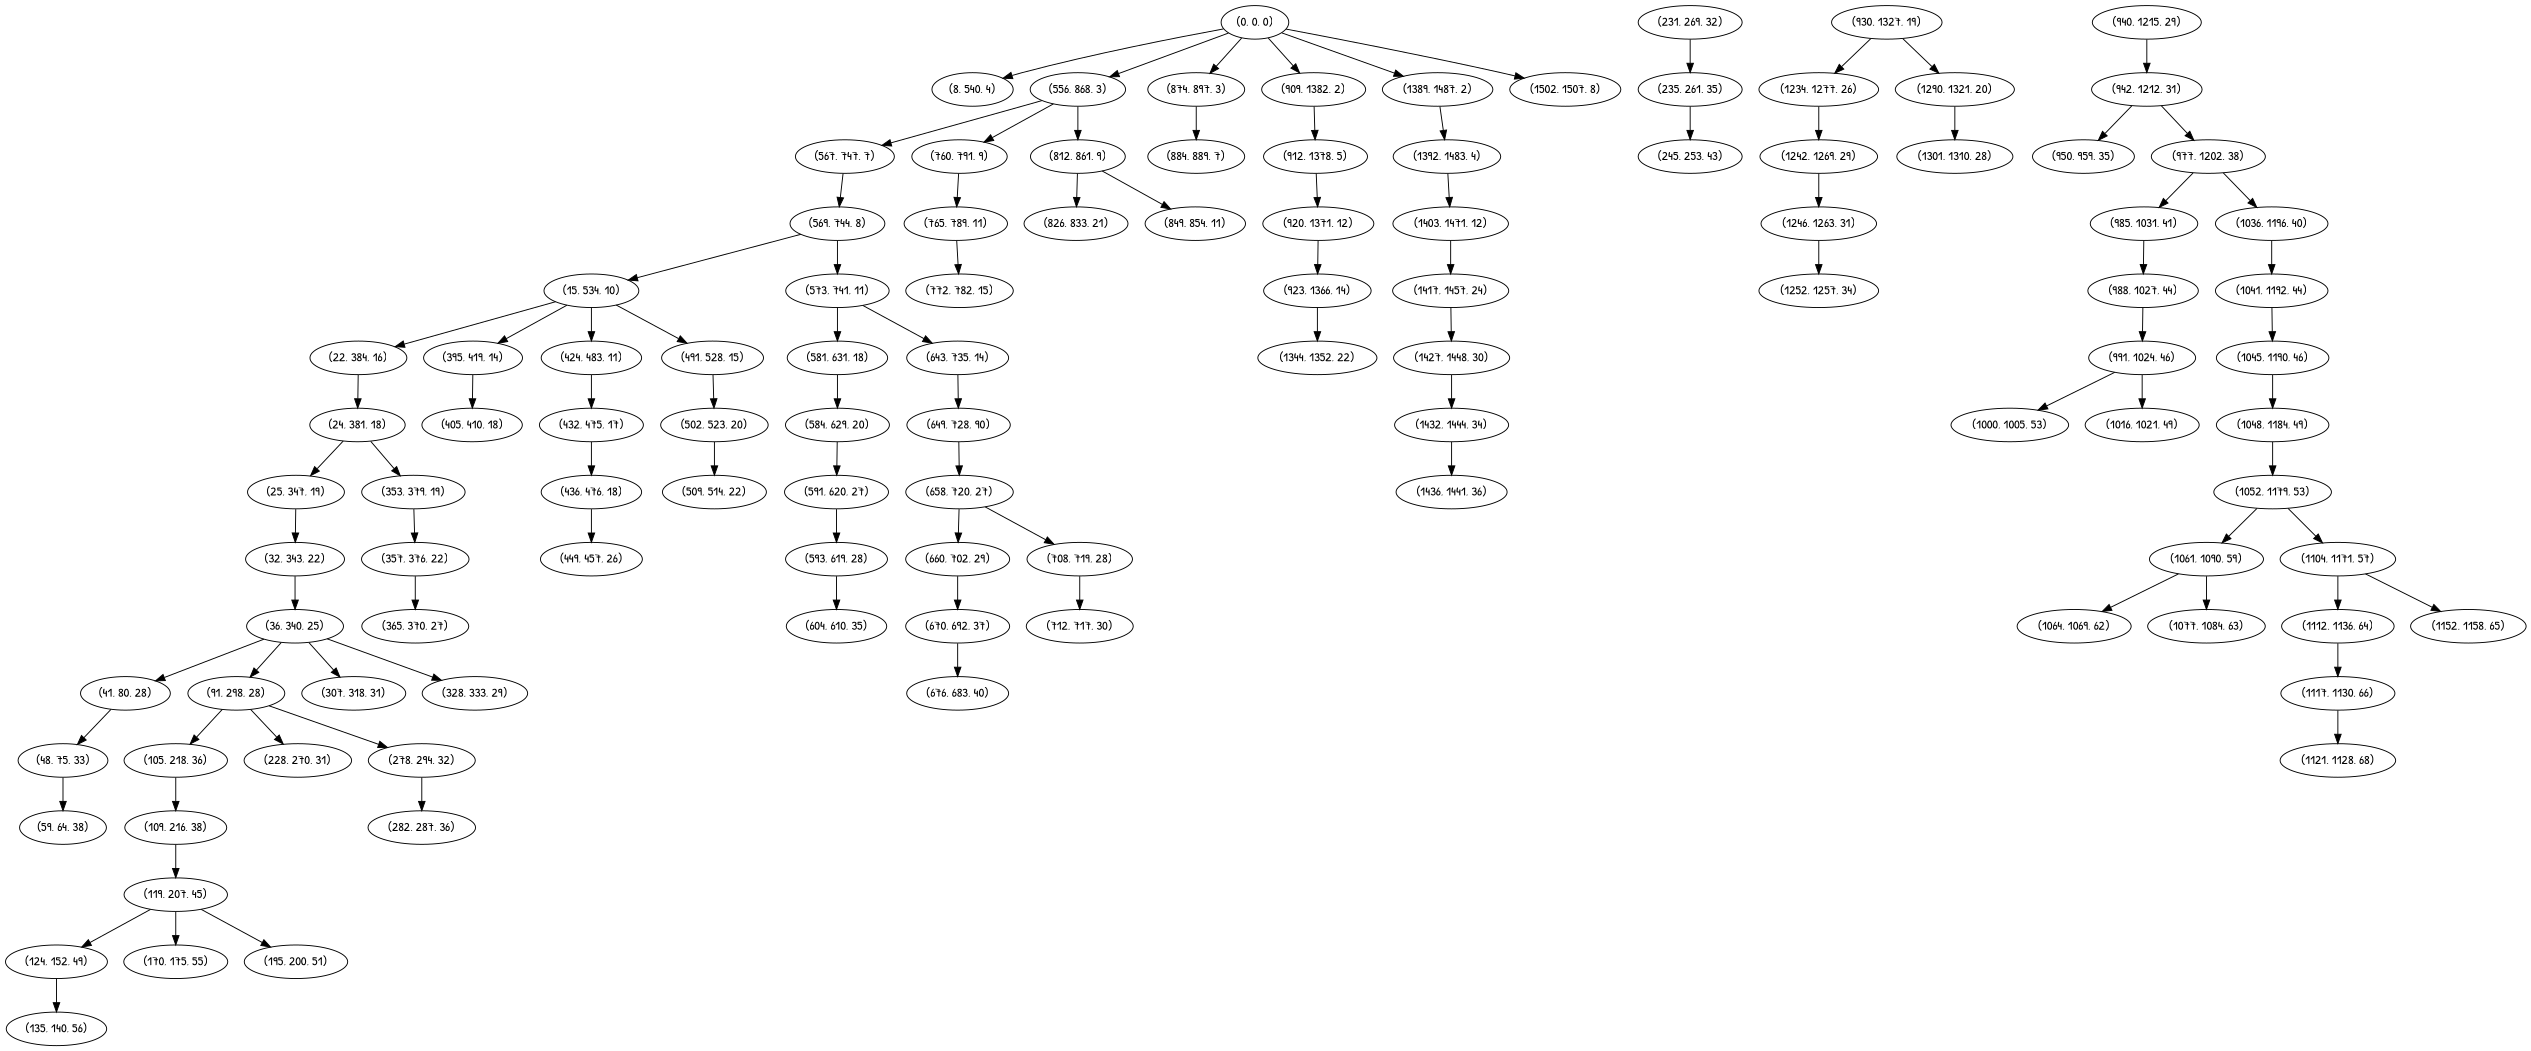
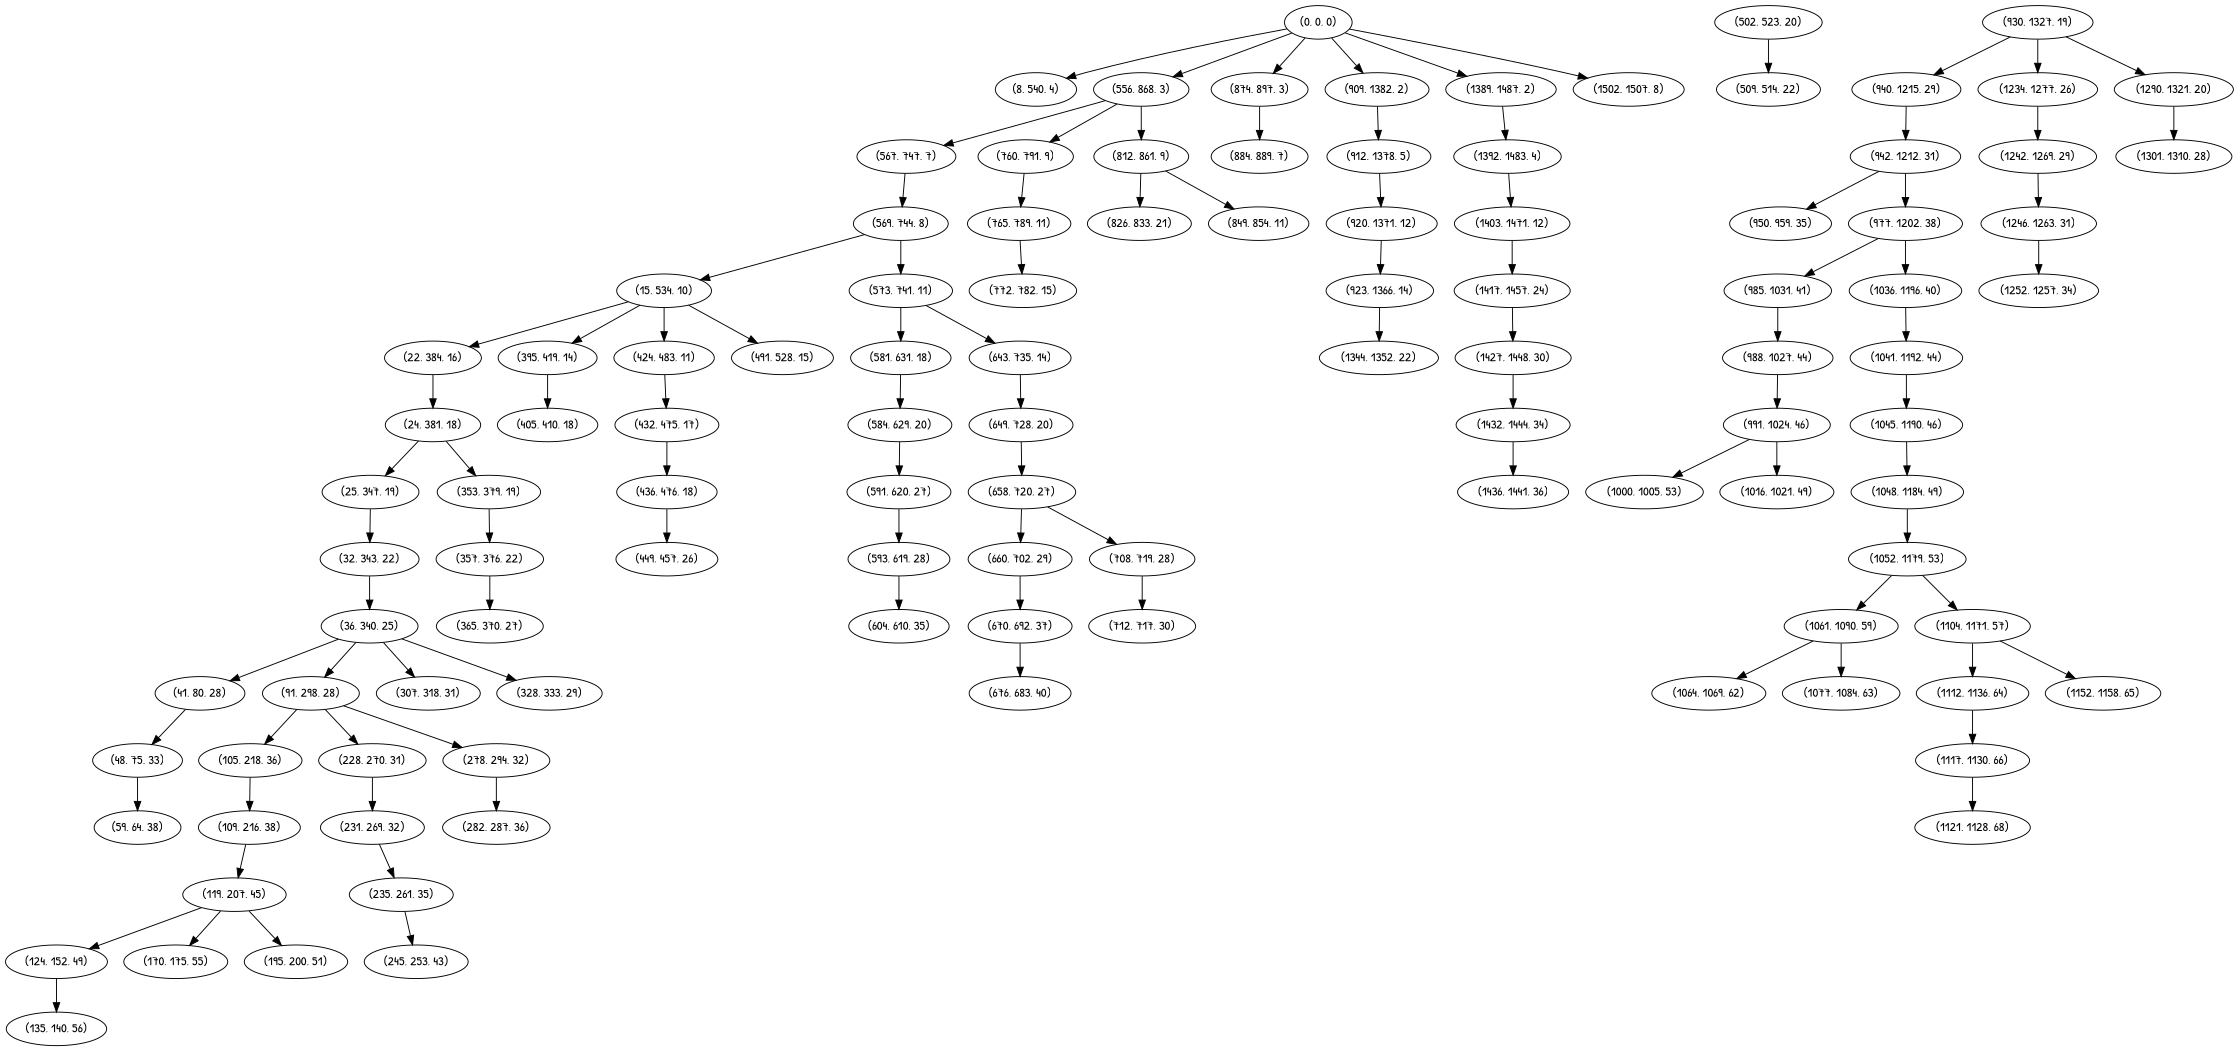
none -> (1976, 54)
(713, 387) -> none
(959, 425) -> (1021, 425)
none -> (372, 789)
